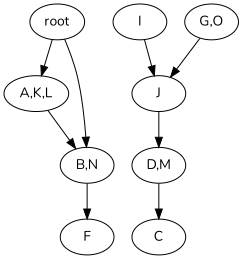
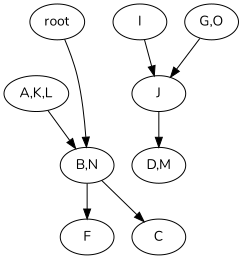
(48, 53) -> none
(159, 196) -> (119, 198)
